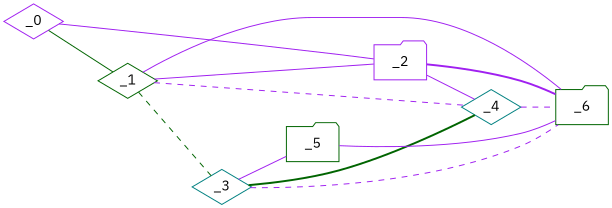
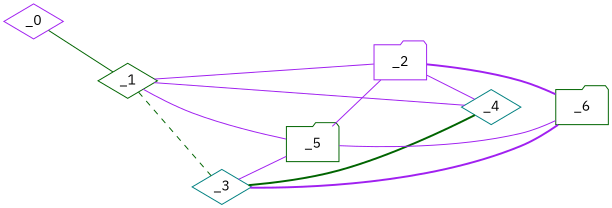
(356, 18) -> (213, 120)
(224, 41) -> (355, 104)
(309, 94) -> (309, 94)
(538, 107) -> none
(409, 176) -> (409, 176)
